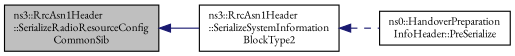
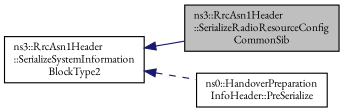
(185, 28) -> (170, 44)
